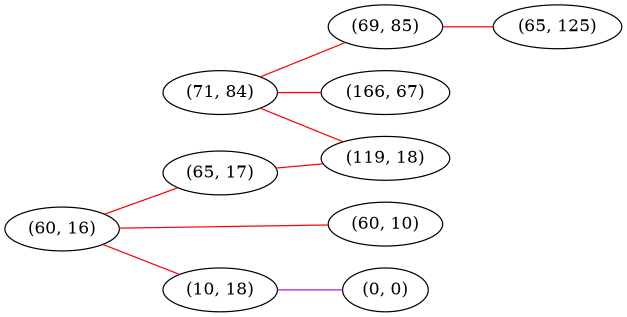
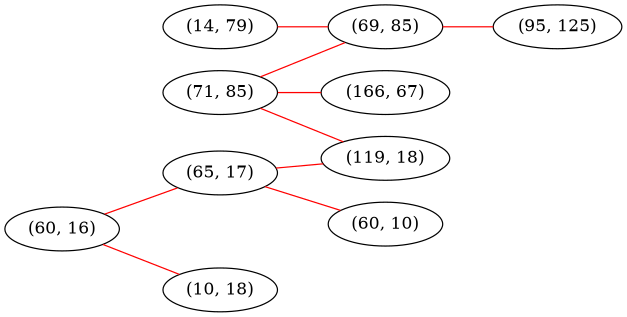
none -> (220, 27)
(558, 27) -> (558, 27)
(220, 93) -> (220, 93)
(224, 227) -> (303, 199)
(385, 290) -> none
